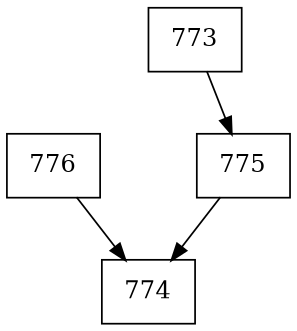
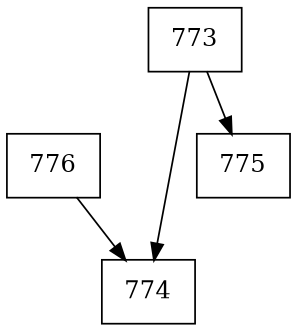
(201, 222) -> (173, 157)
